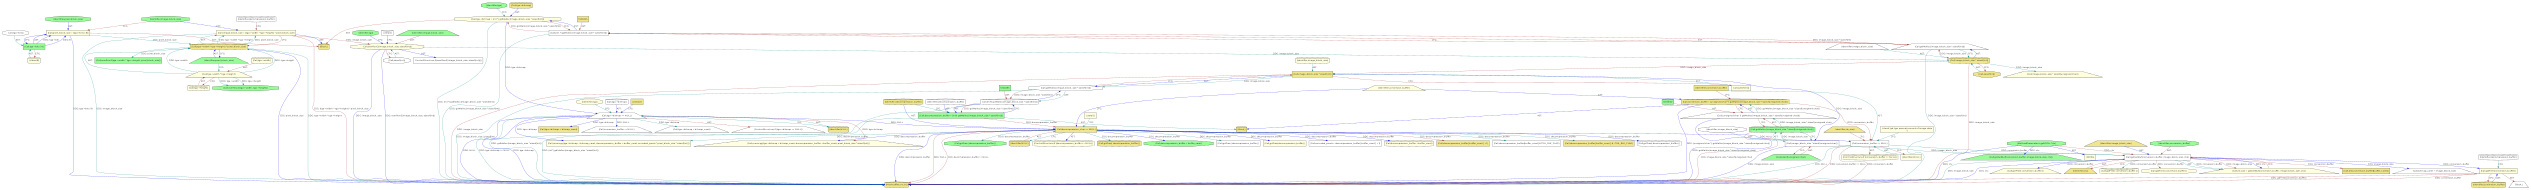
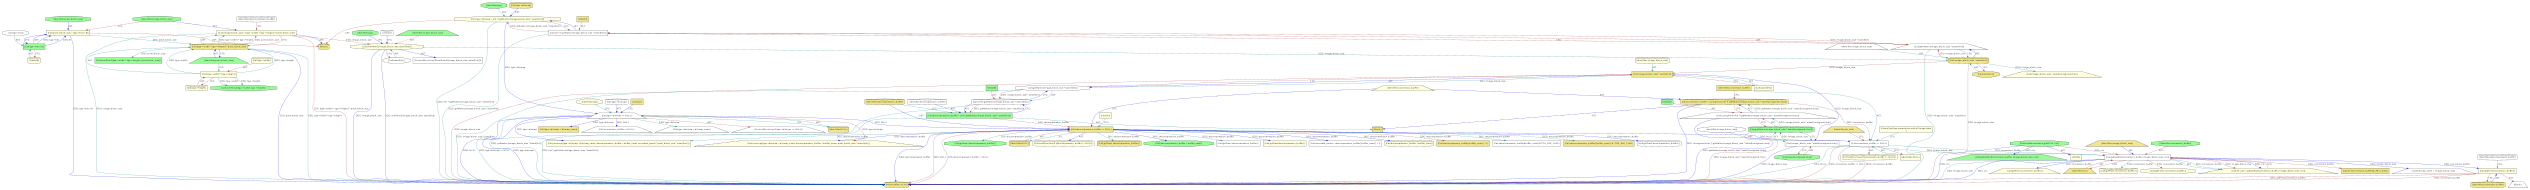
(219, 74) -> (219, 74)
(1076, 130) -> (1091, 130)
(1791, 157) -> (1797, 157)
